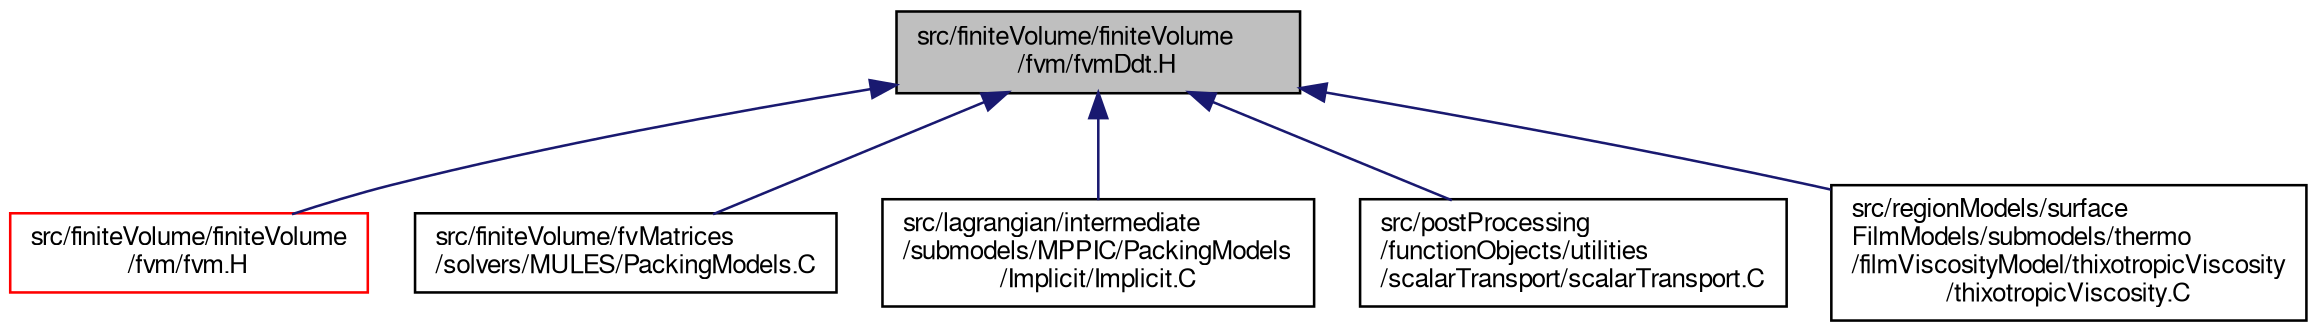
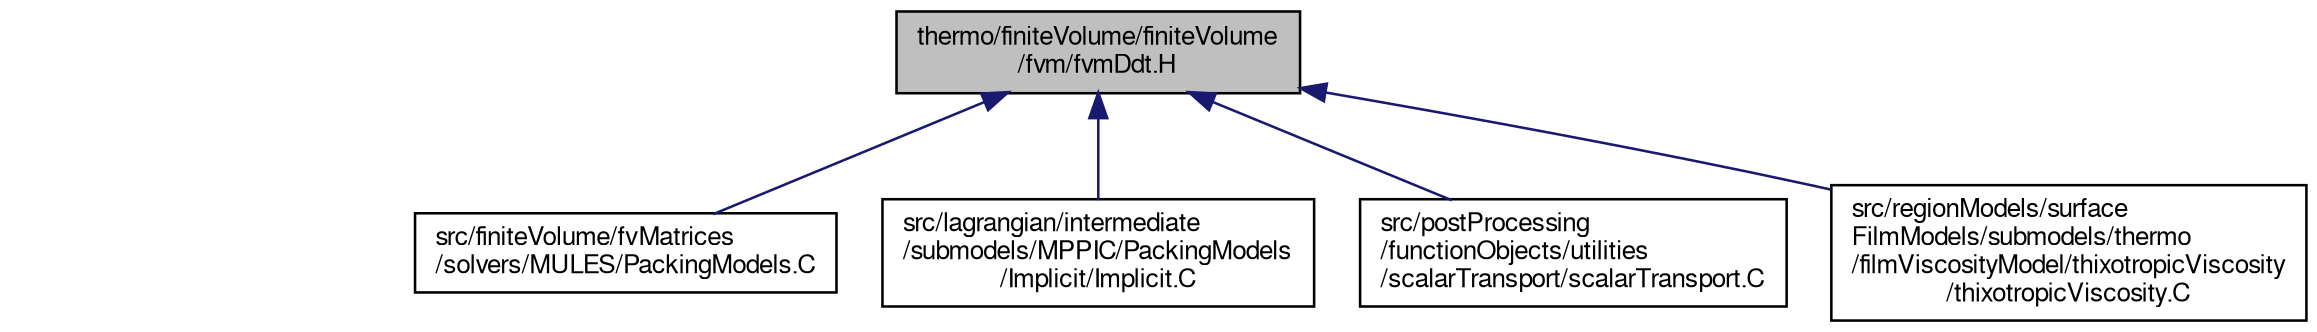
(1098, 52) -> (1098, 52)
(189, 253) -> none
